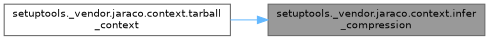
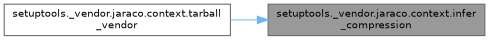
(117, 20) -> (117, 20)
